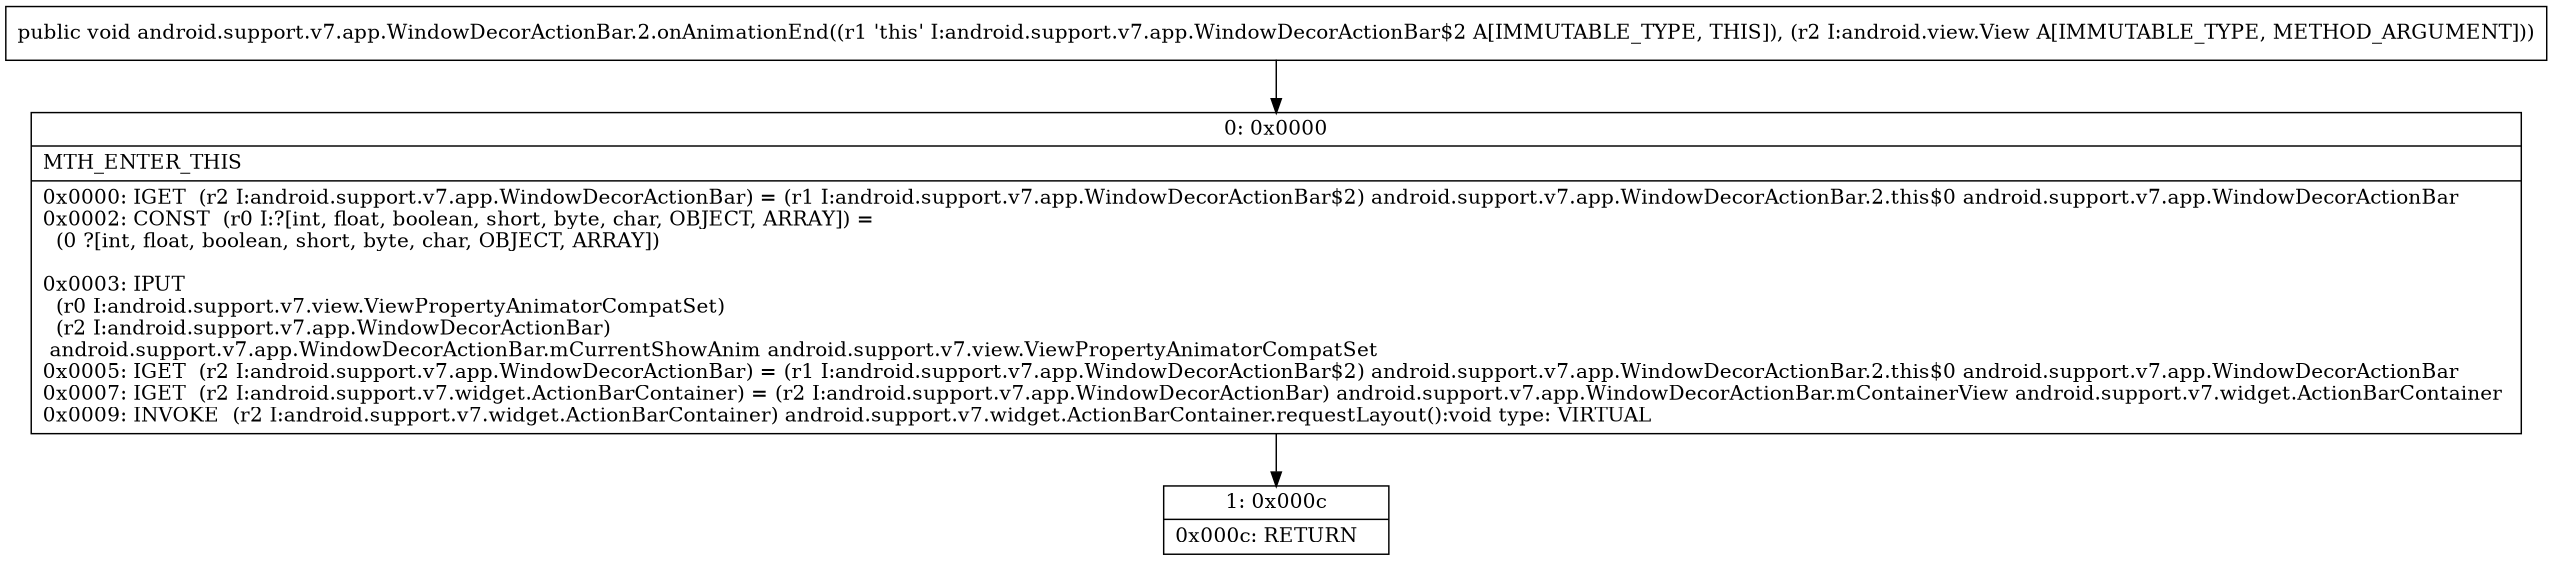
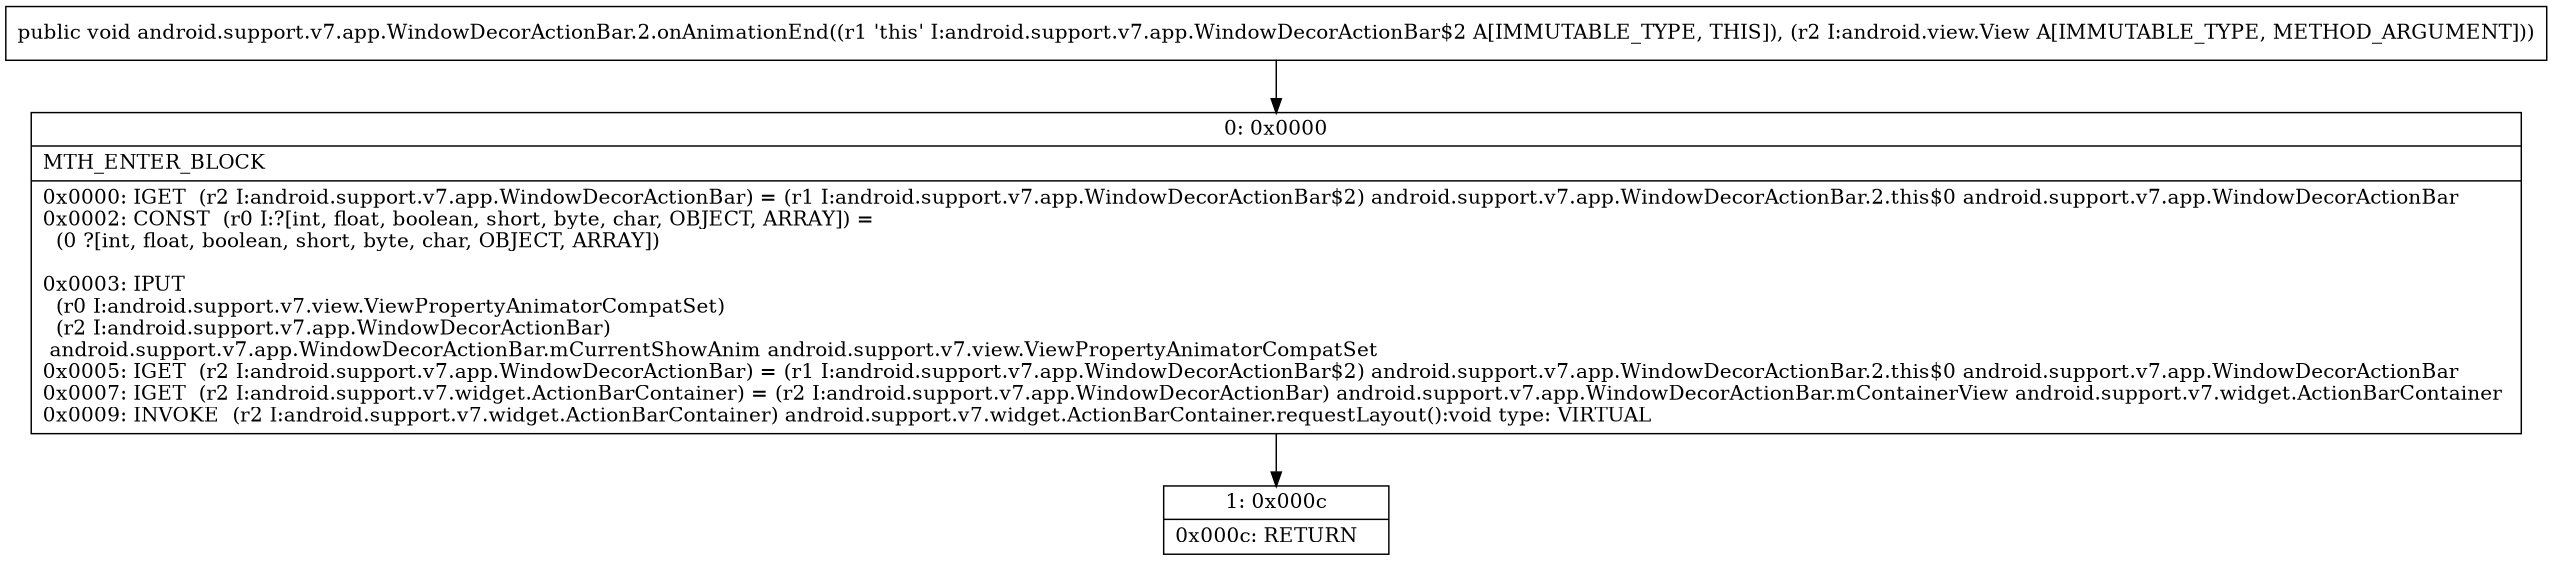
(143, 163) -> (155, 163)
